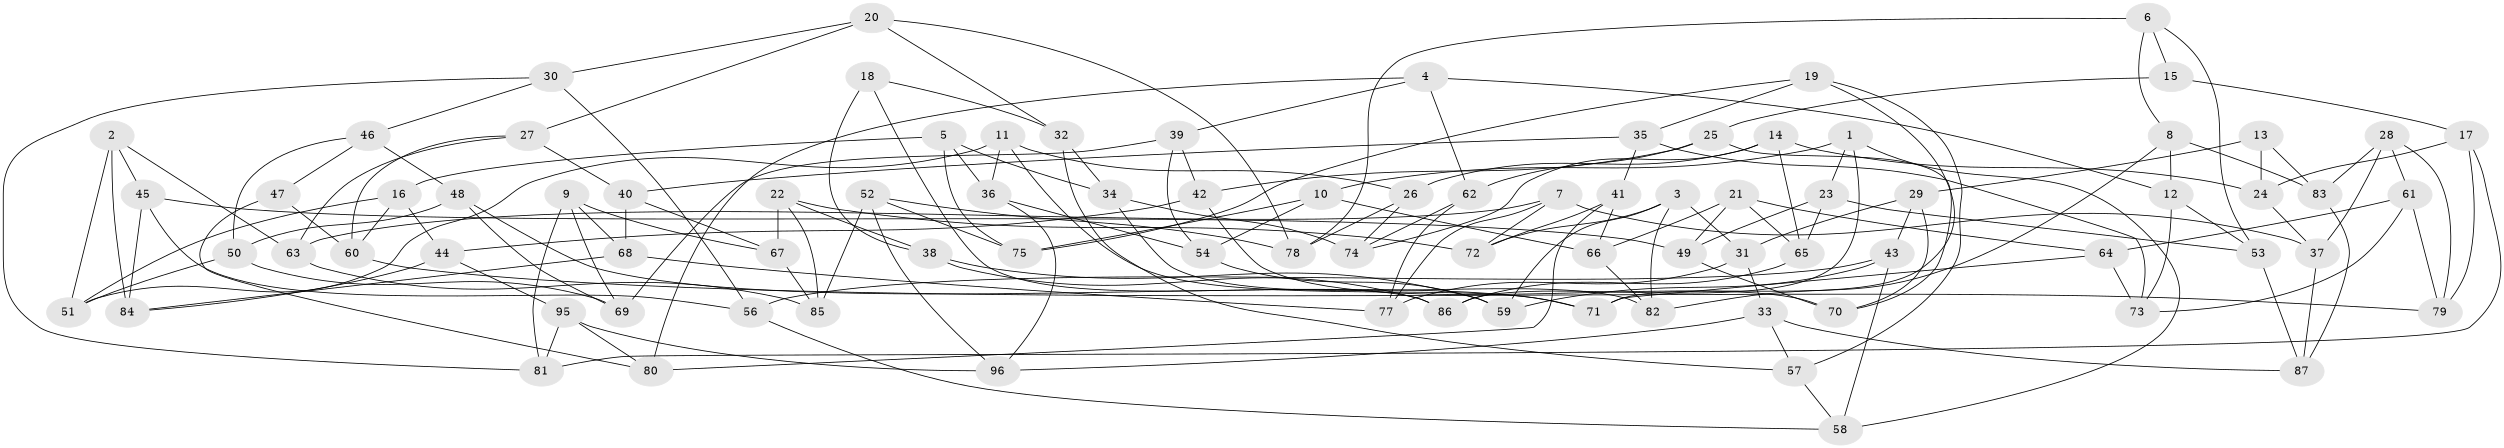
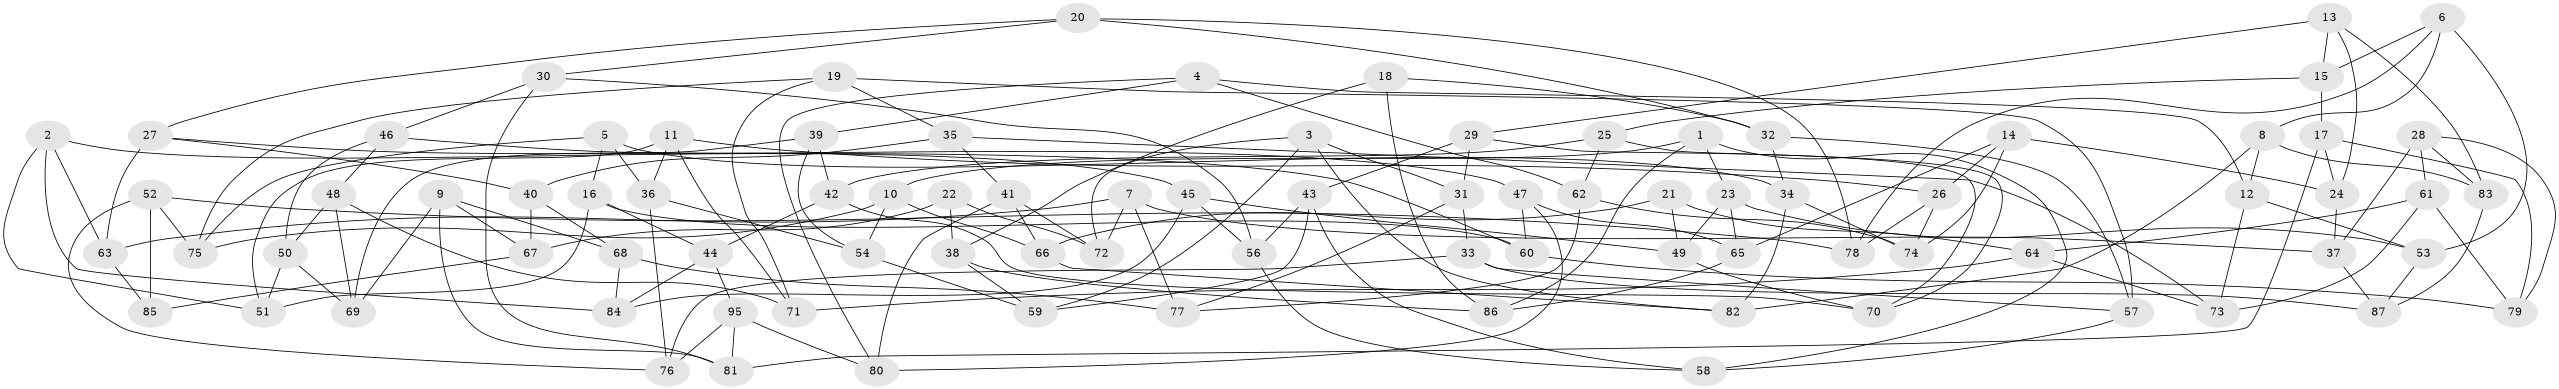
none -> (2326, 47)
(1769, 224) -> (1601, 221)
(811, 250) -> none
(998, 371) -> (668, 371)
